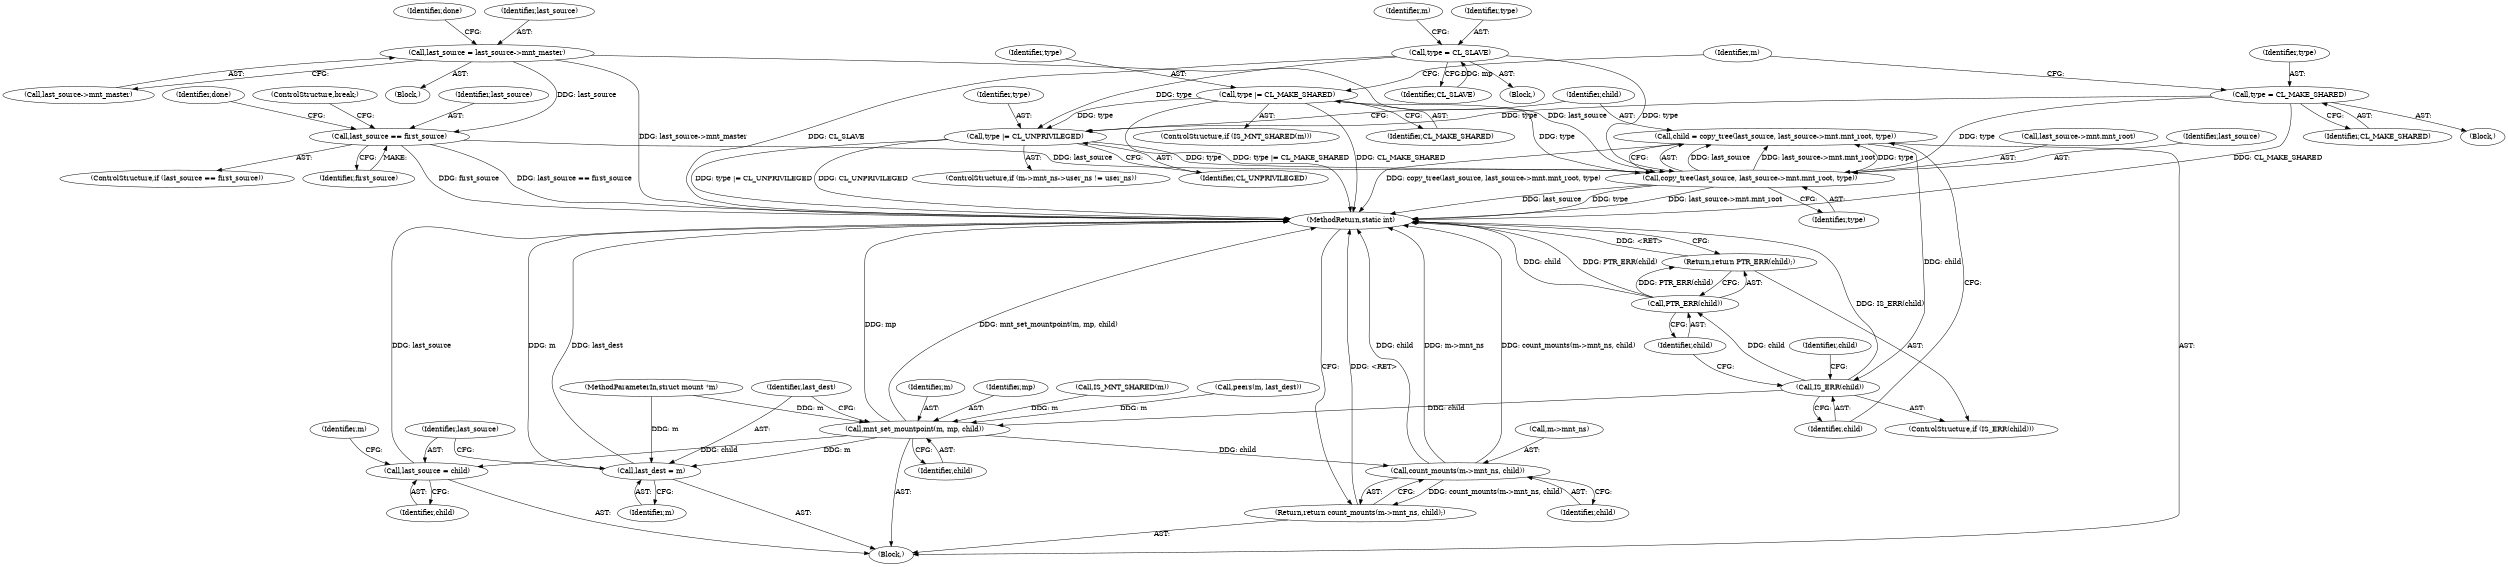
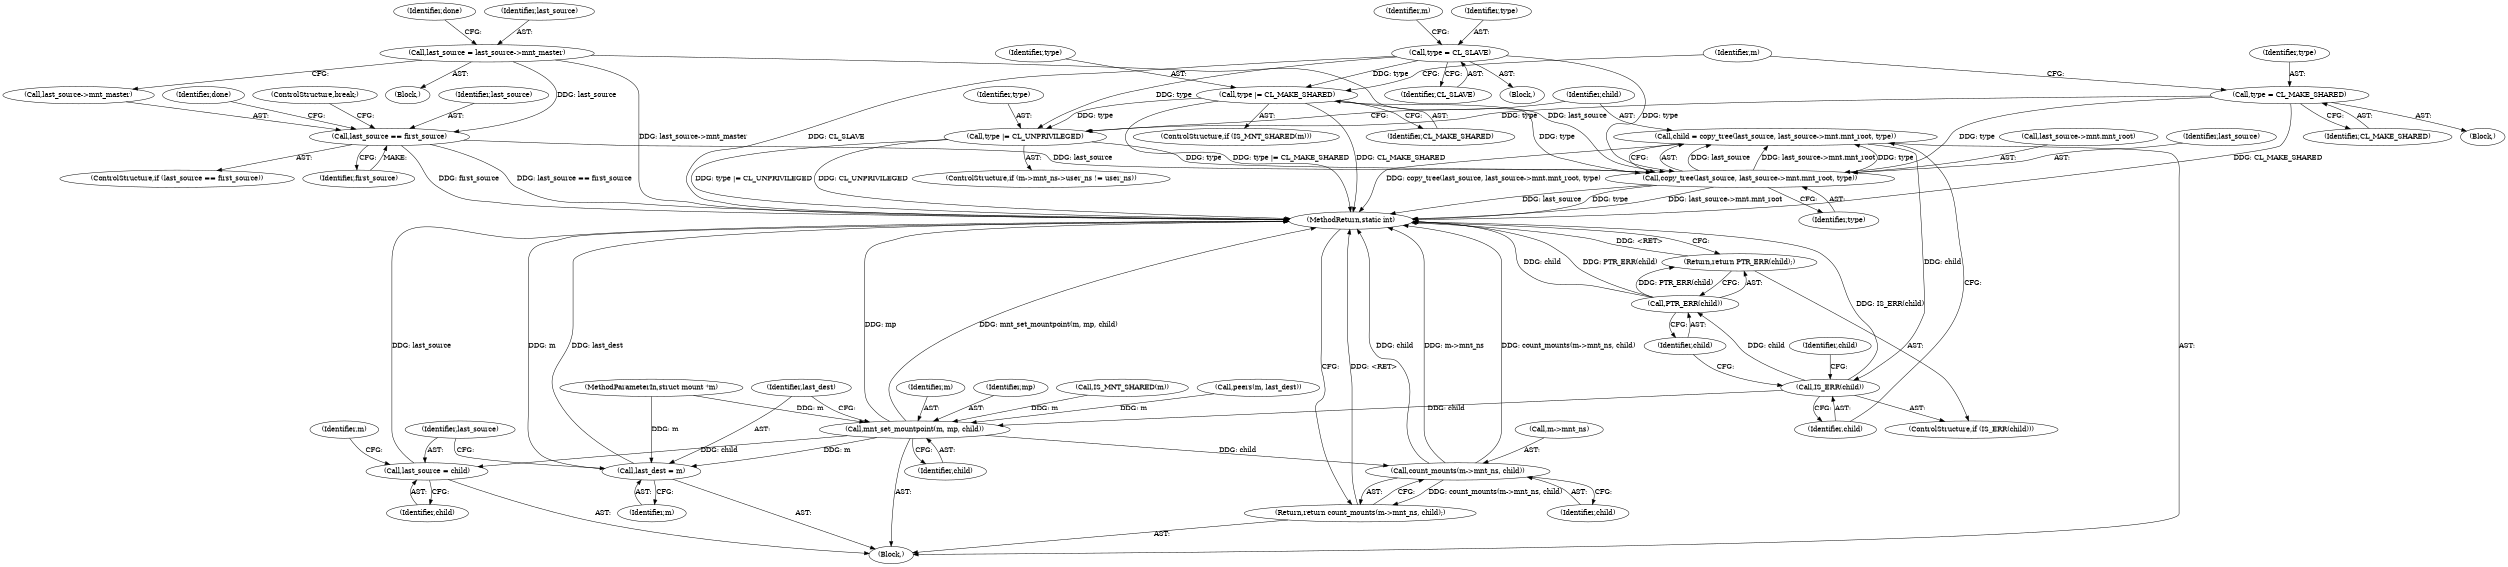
(252, 68) -> (231, 116)
none -> (1364, 73)
(1477, 74) -> (1477, 74)
(1254, 179) -> none
